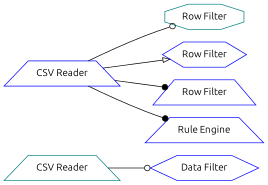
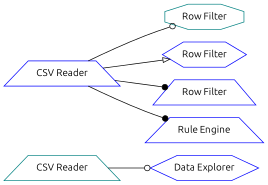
(204, 168) -> (204, 168)
